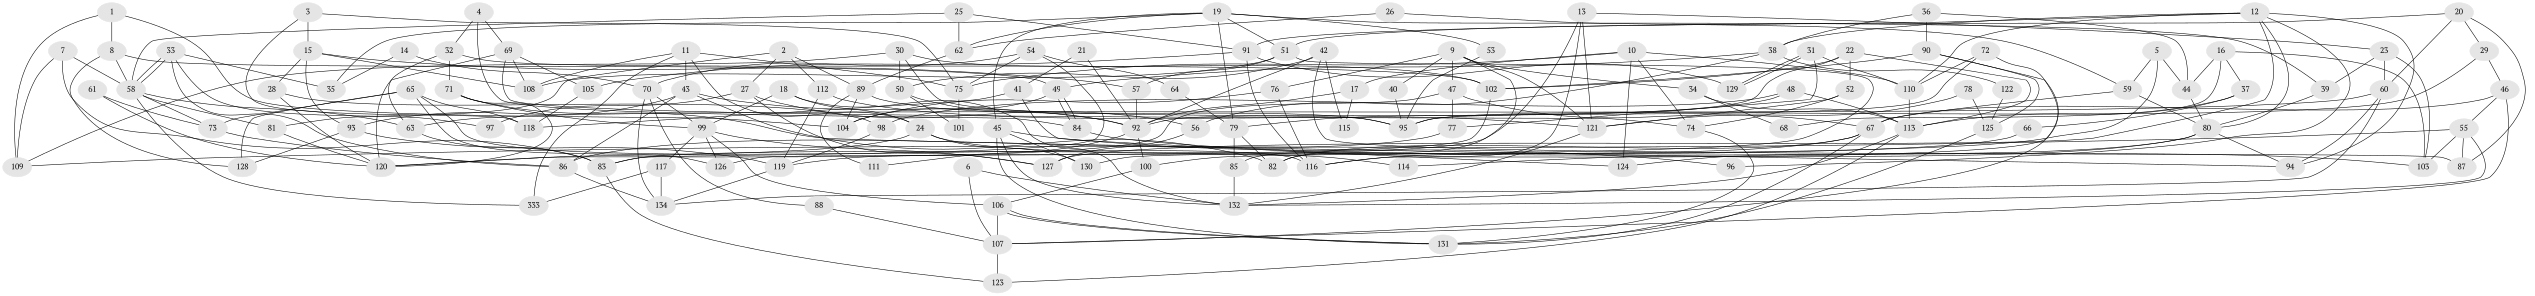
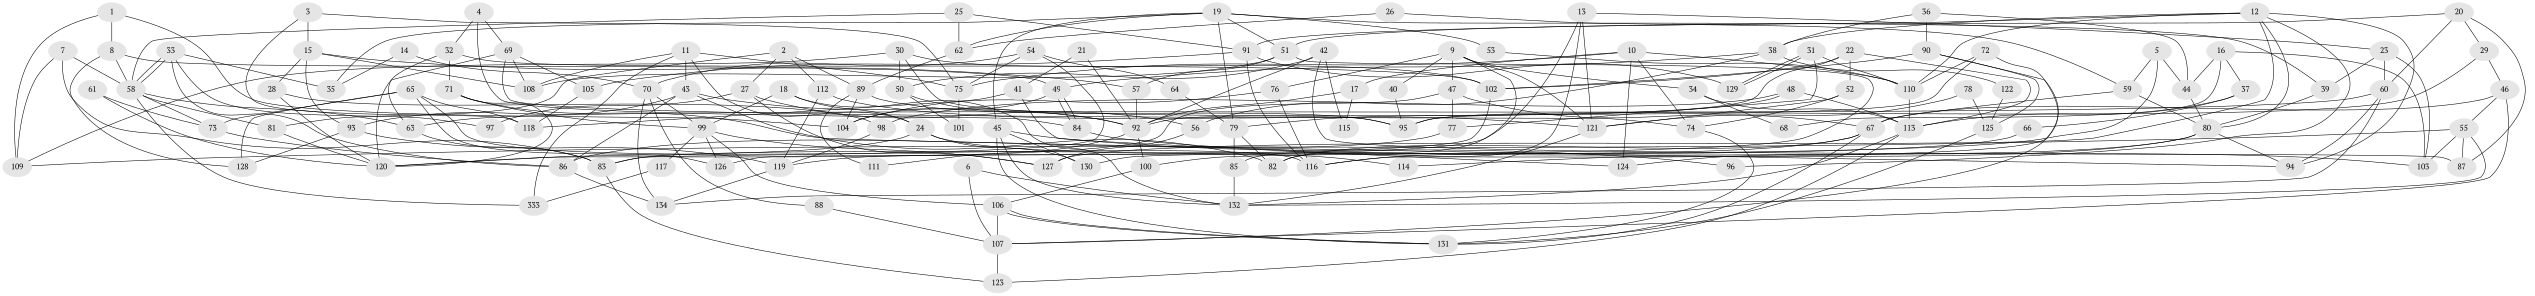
(1433, 80) -> (1702, 63)
(661, 187) -> none
